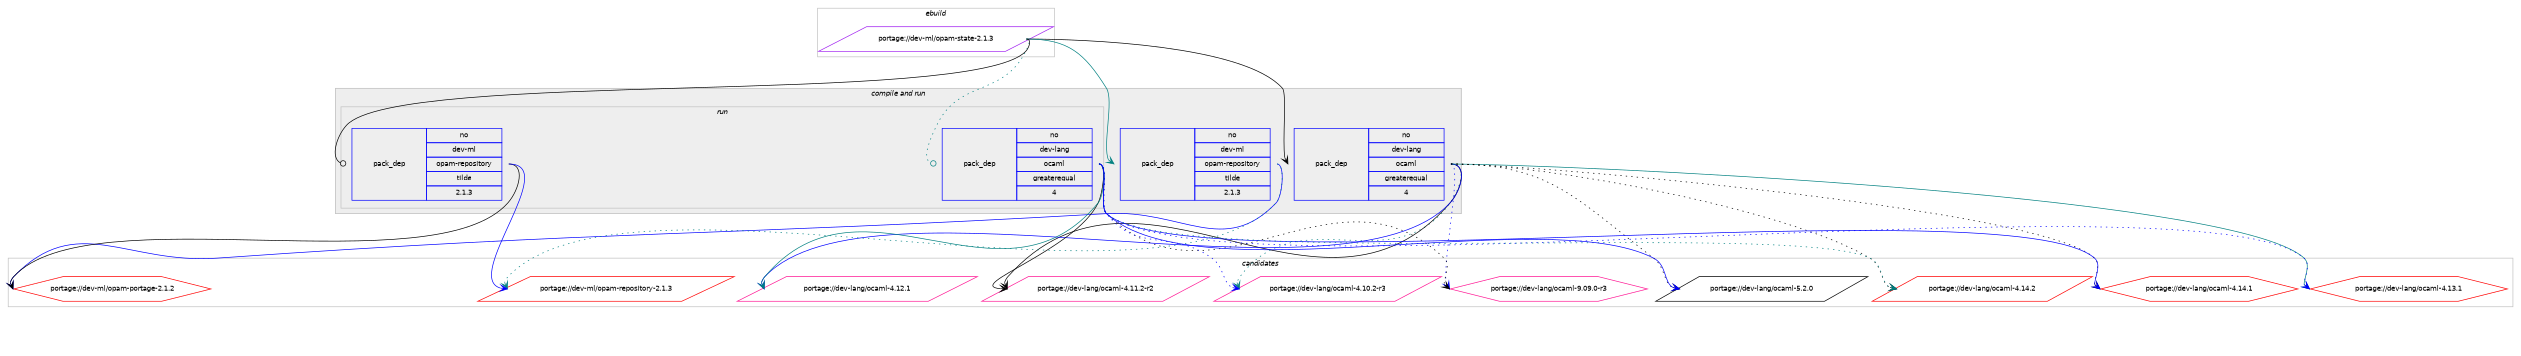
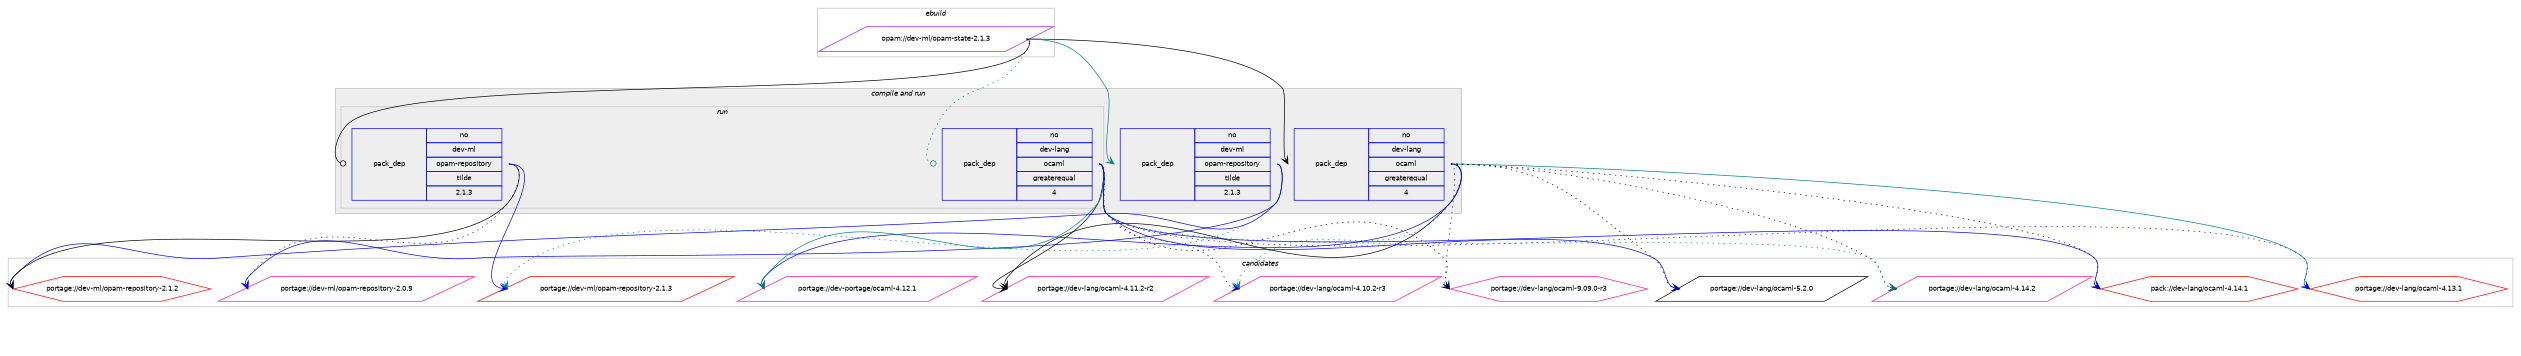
(936, 39) -> (936, 39)
(112, 289) -> (112, 289)
none -> (346, 289)
(857, 289) -> (857, 289)
(1982, 289) -> (1982, 289)
(2199, 289) -> (2199, 289)
